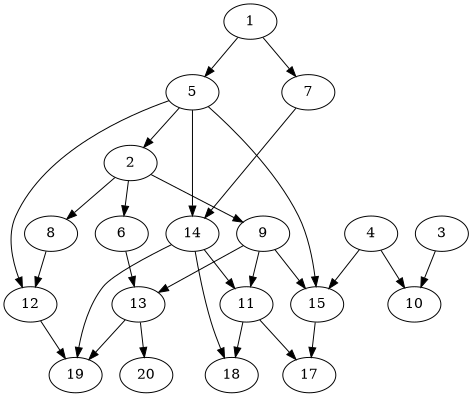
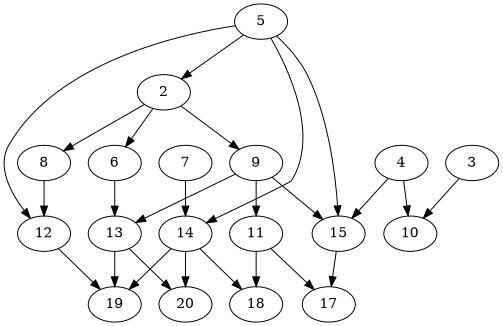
(250, 22) -> none
(218, 267) -> (185, 264)
